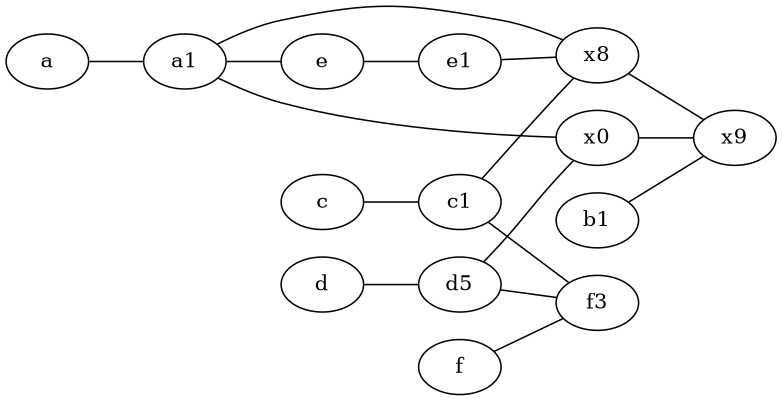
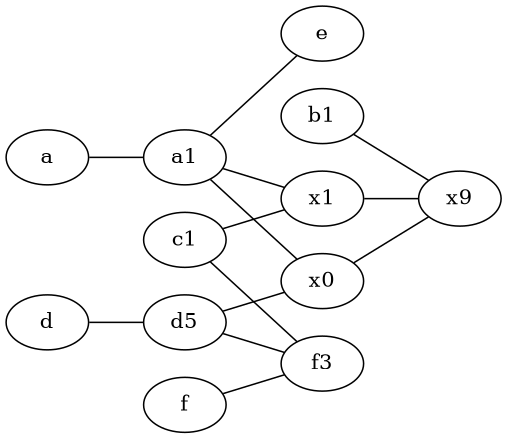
(597, 55) -> (322, 199)
(460, 61) -> none
(322, 202) -> none
